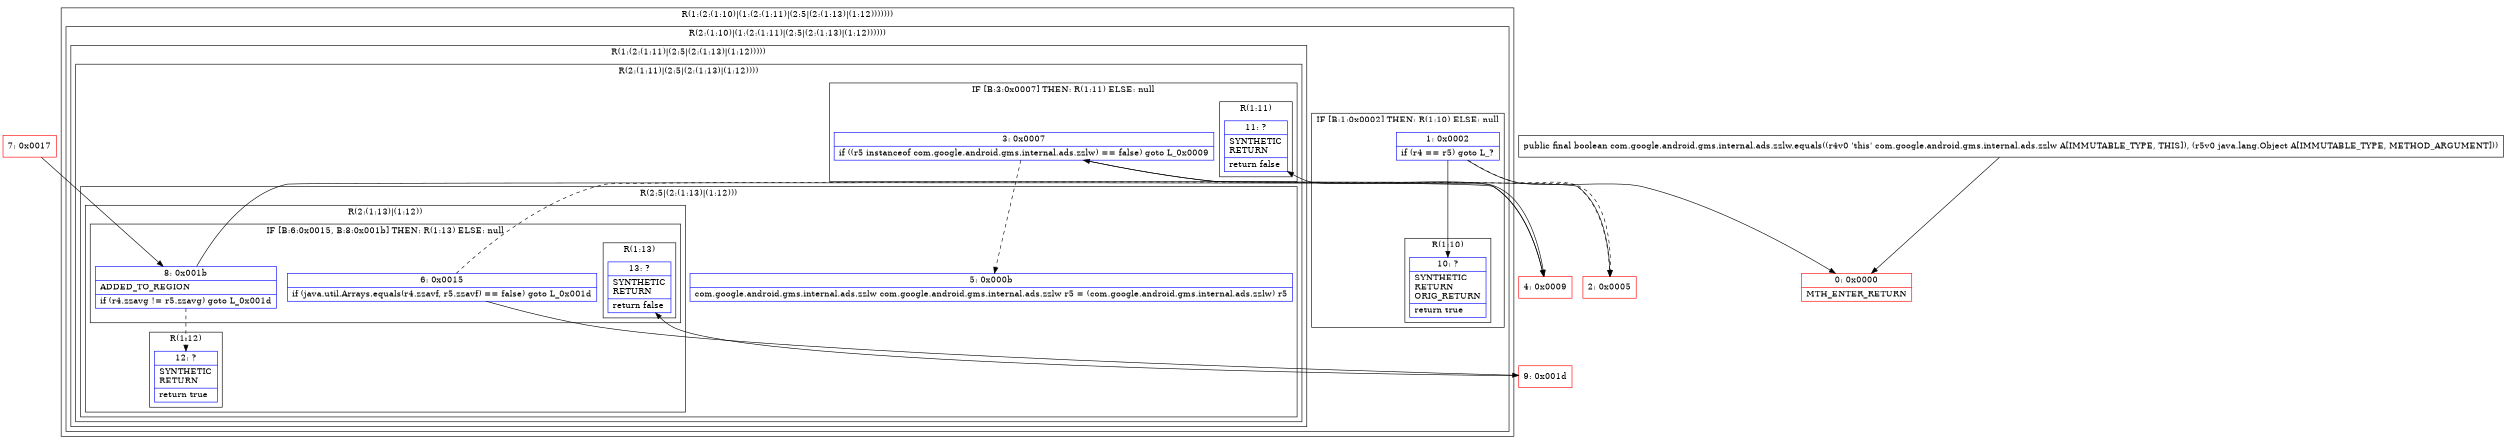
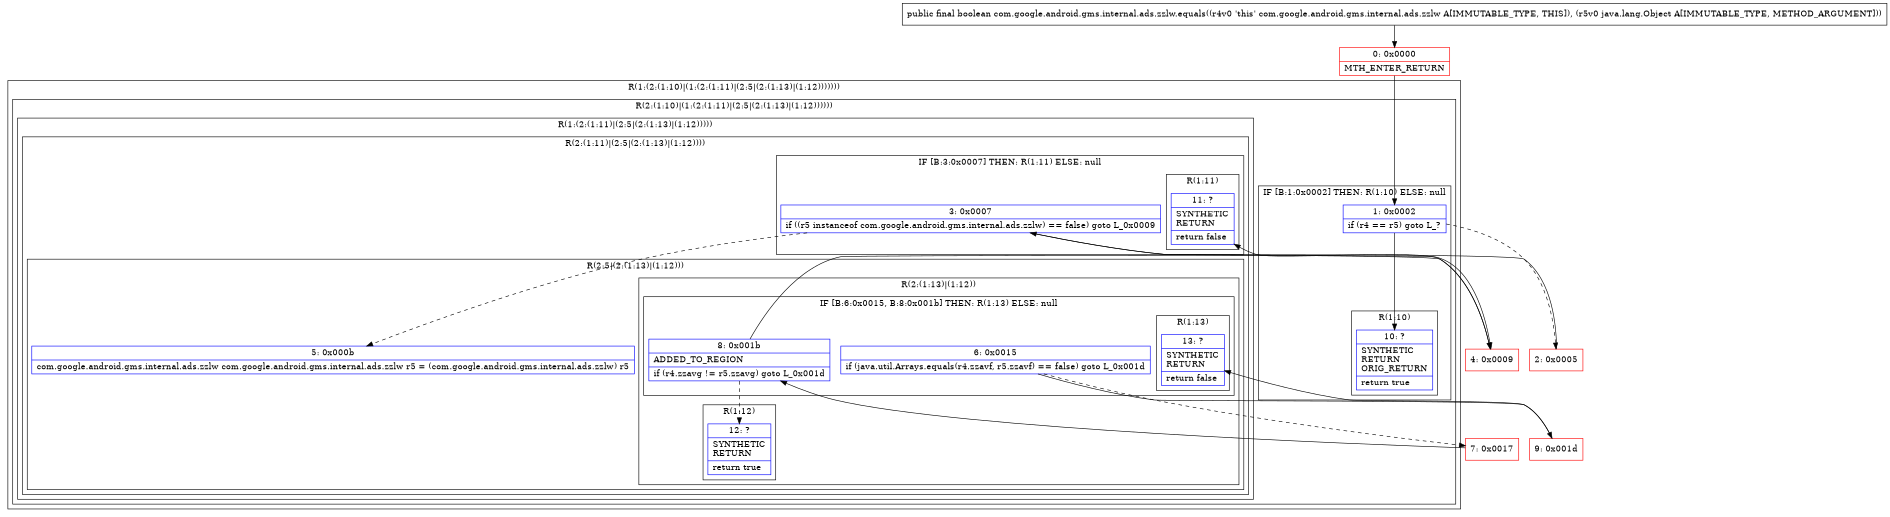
(1052, 182) -> (1261, 418)
(1655, 190) -> (1395, 137)
